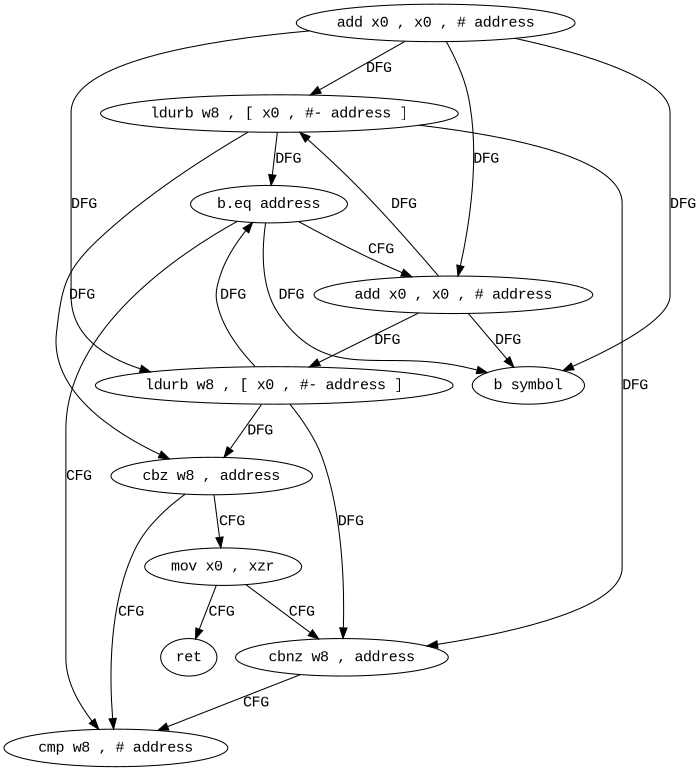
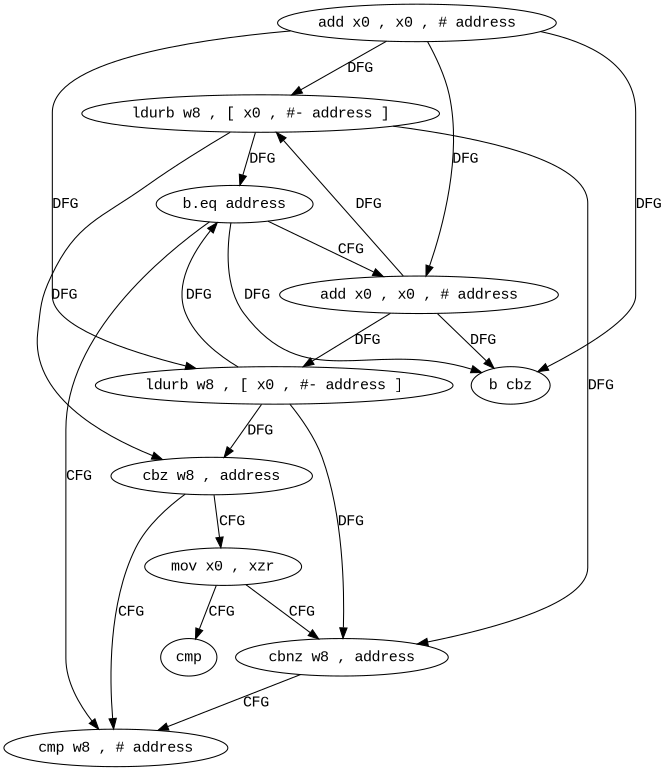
(528, 385) -> (511, 385)
(189, 657) -> (189, 657)
